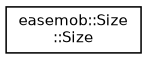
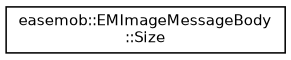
(74, 30) -> (146, 30)
